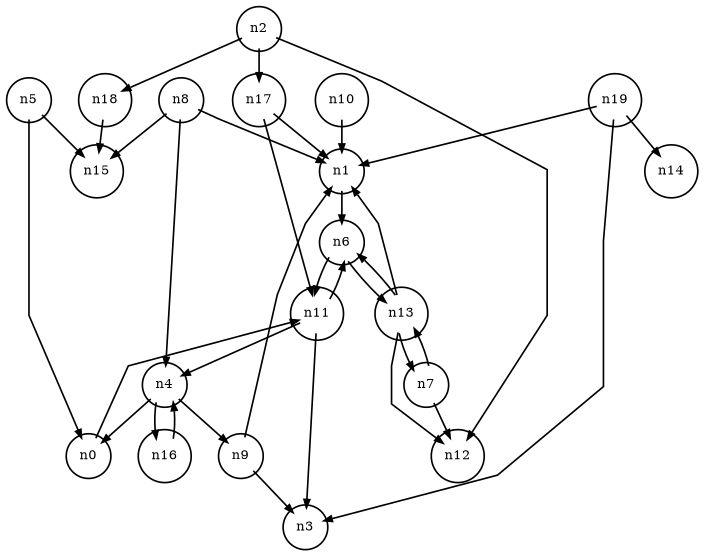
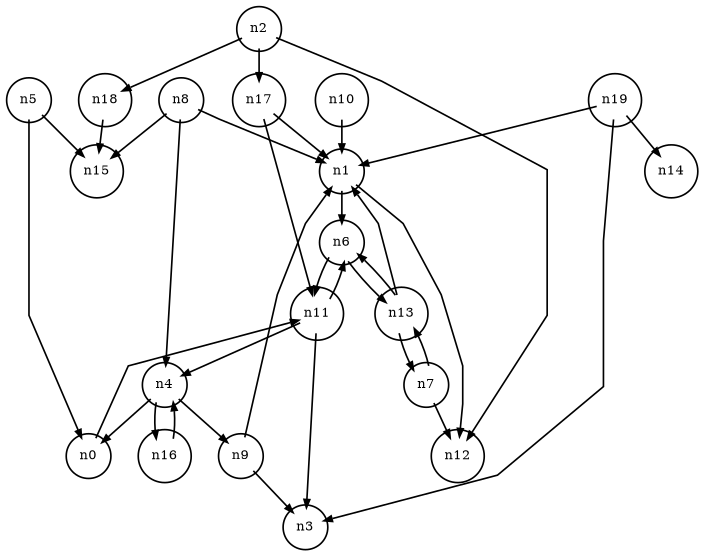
(392, 396) -> (440, 293)
